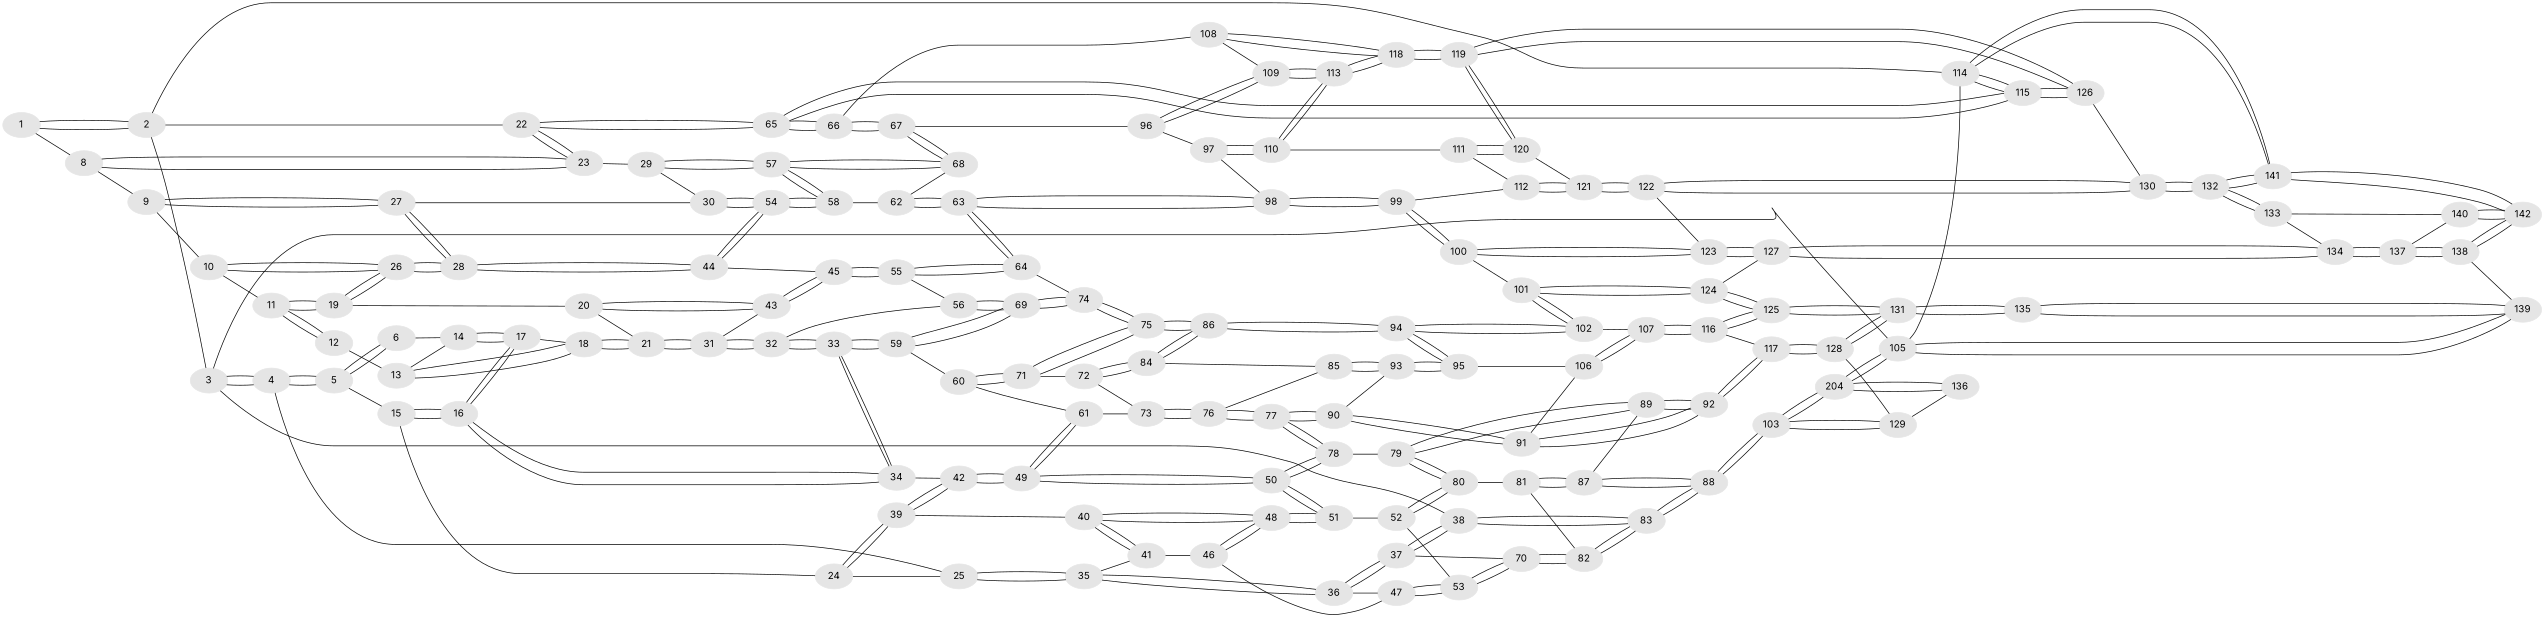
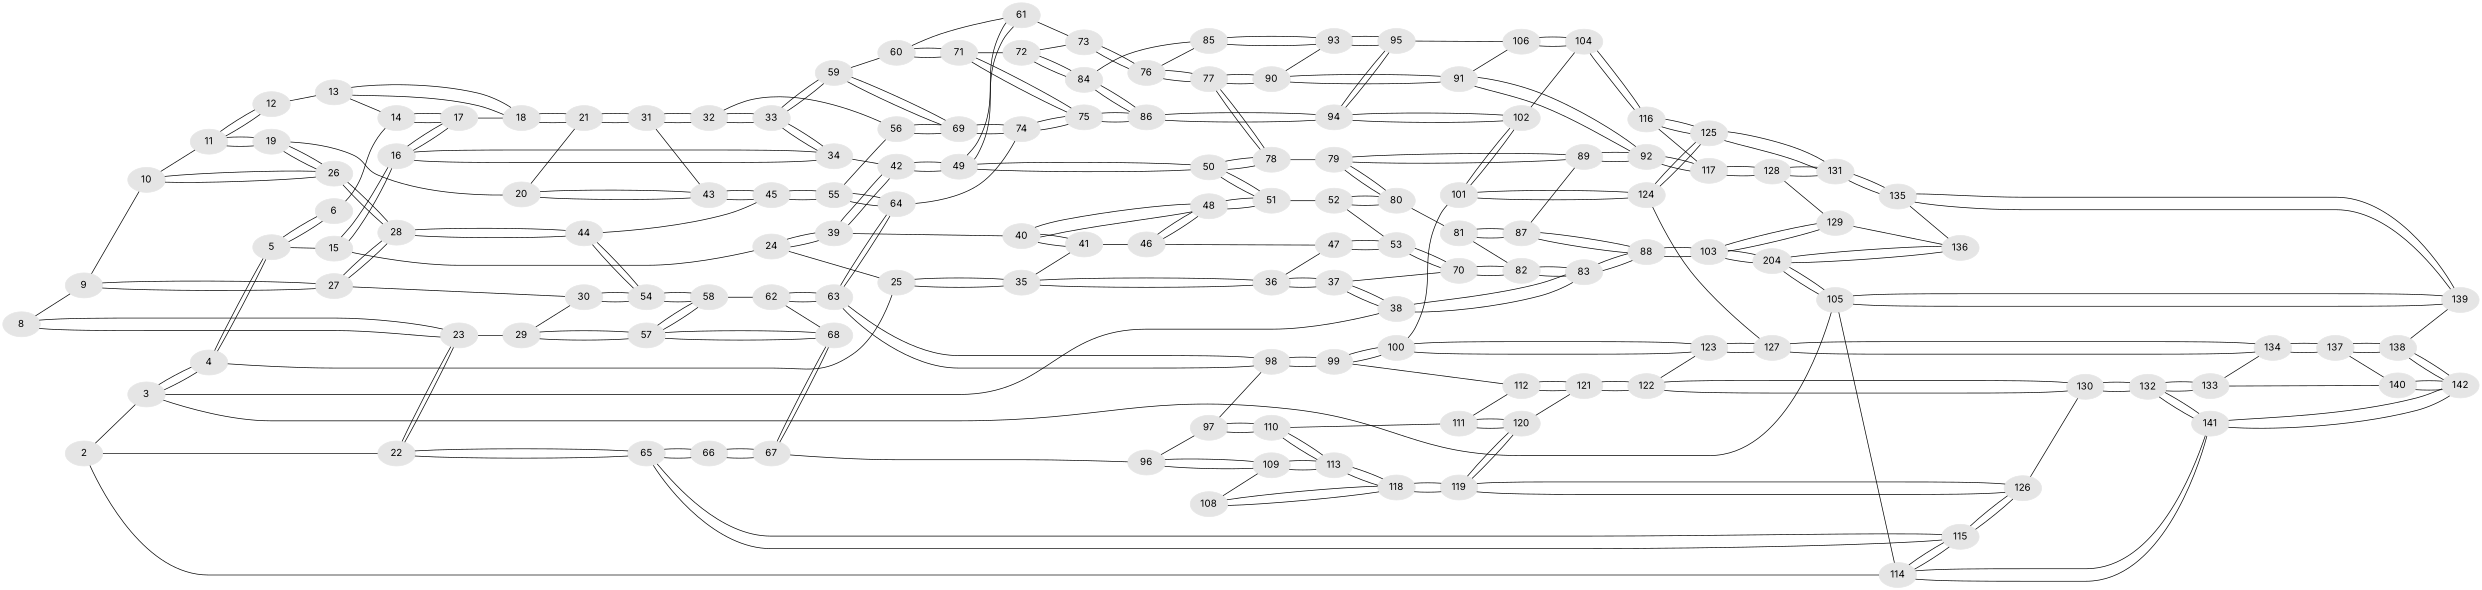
(1005, 45) -> none
(22, 125) -> none
none -> (1929, 222)
(1647, 330) -> (1584, 42)
